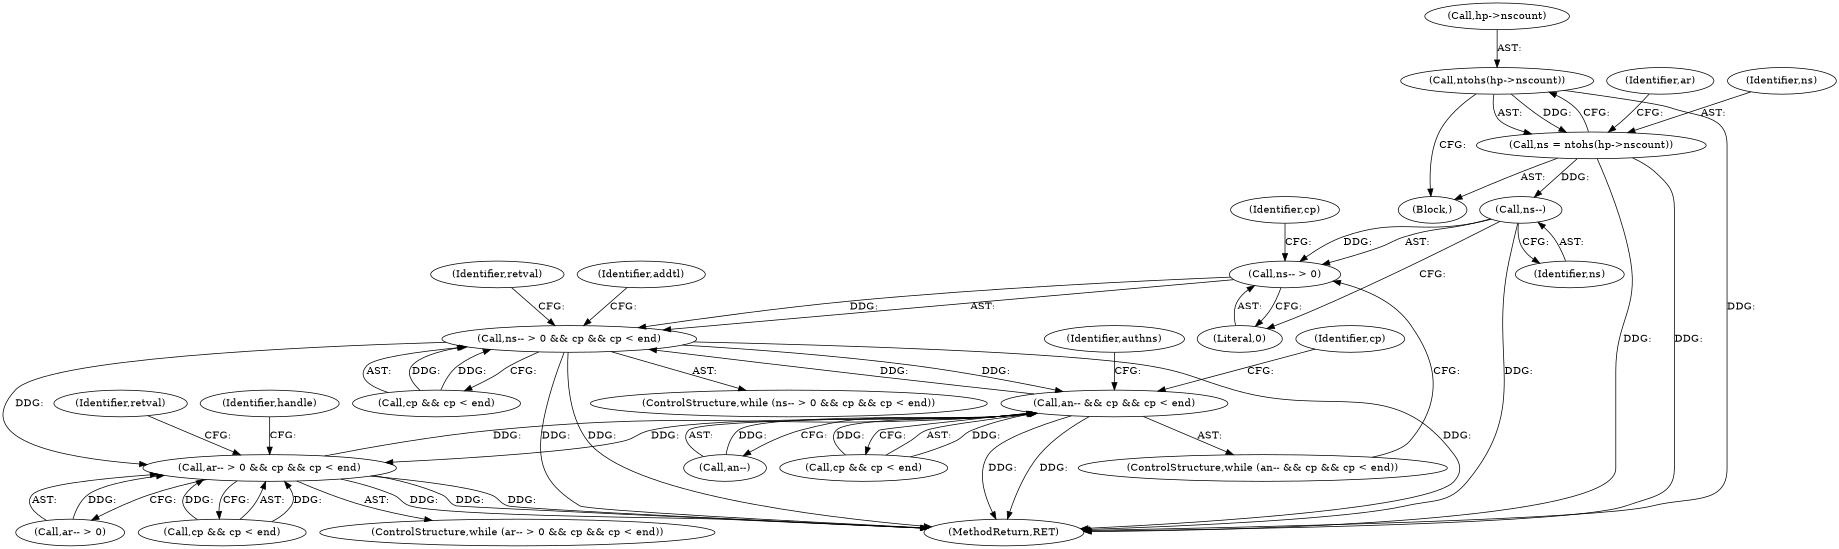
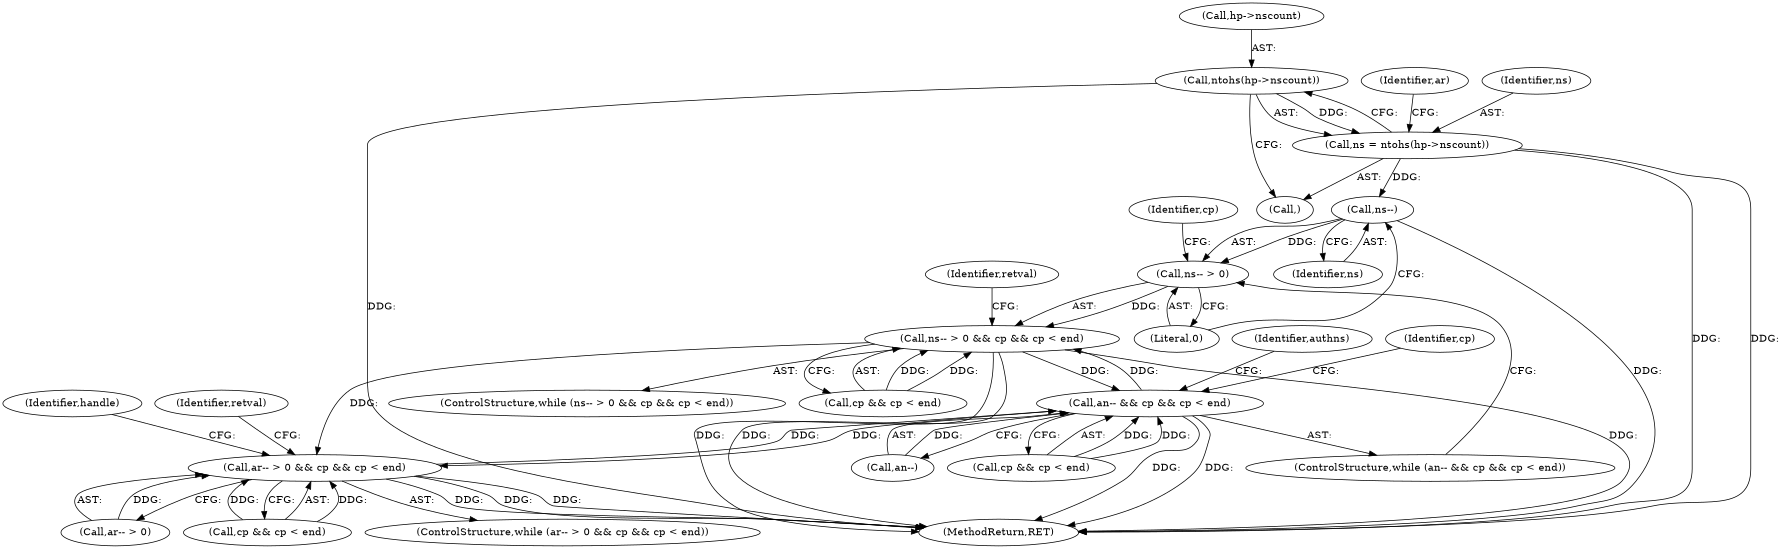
(1433, 210) -> (1285, 210)
(641, 274) -> none
(1388, 276) -> (1334, 319)
